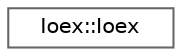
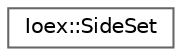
(91, 28) -> (91, 28)
